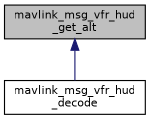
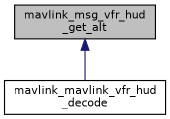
(75, 97) -> (85, 97)
